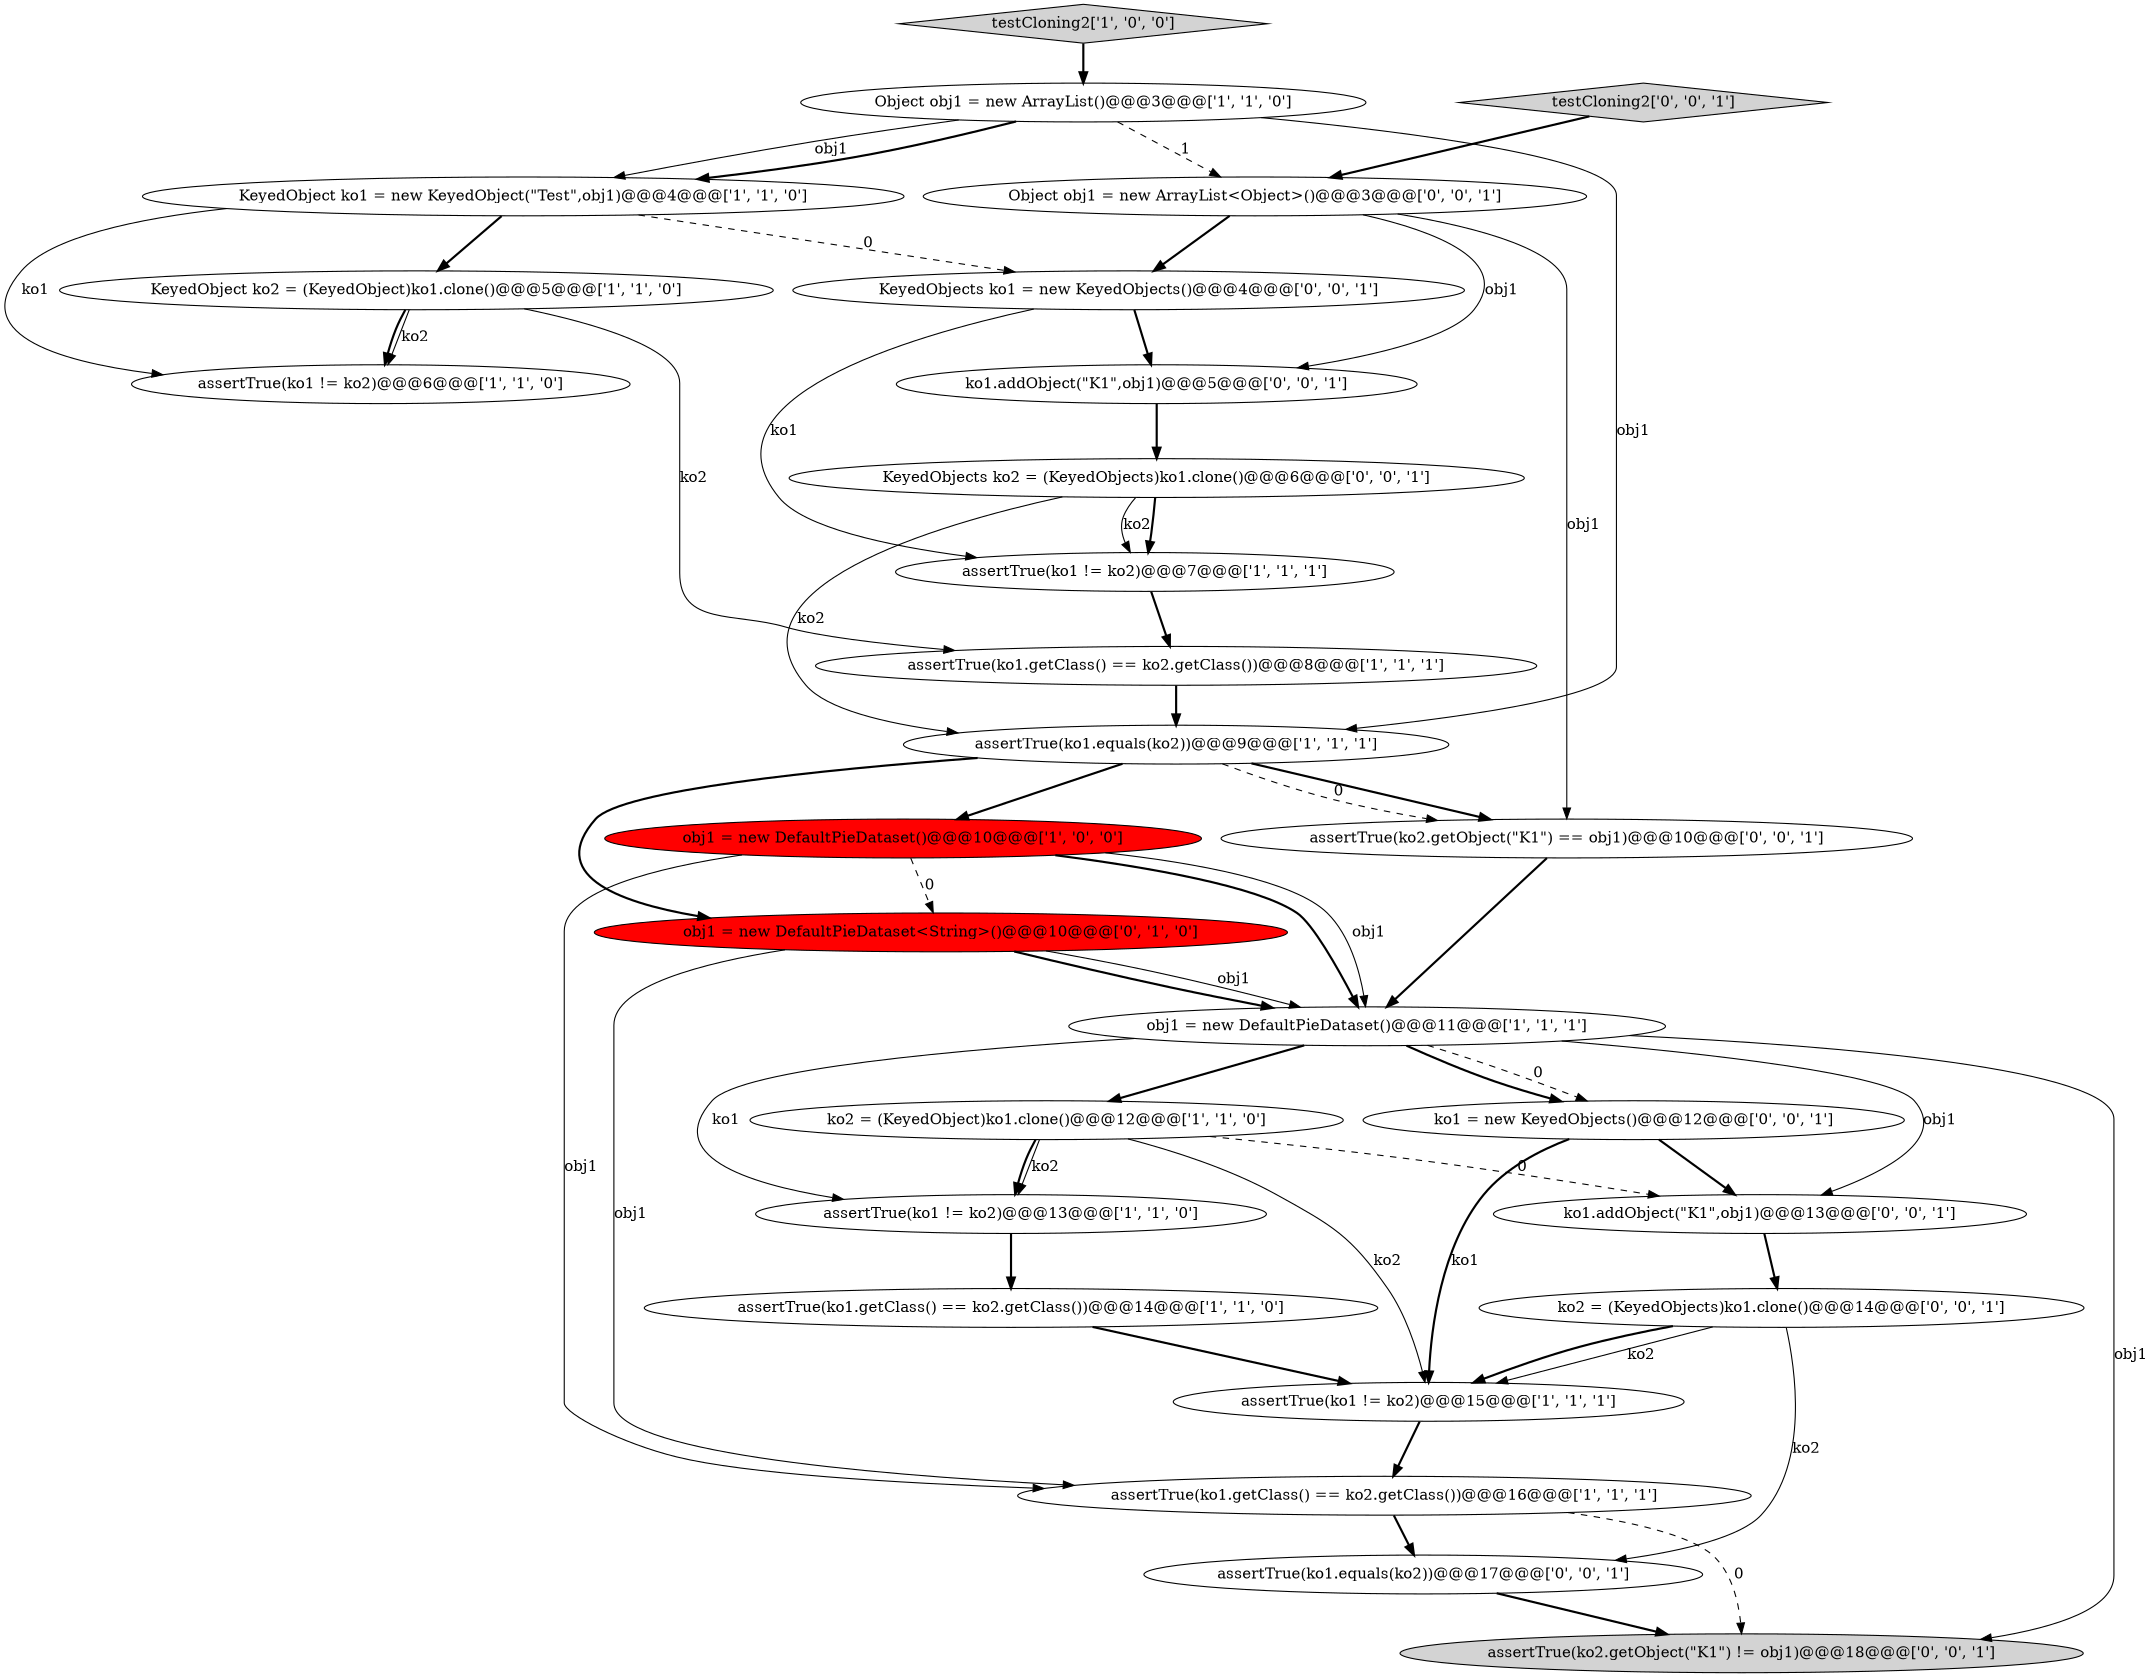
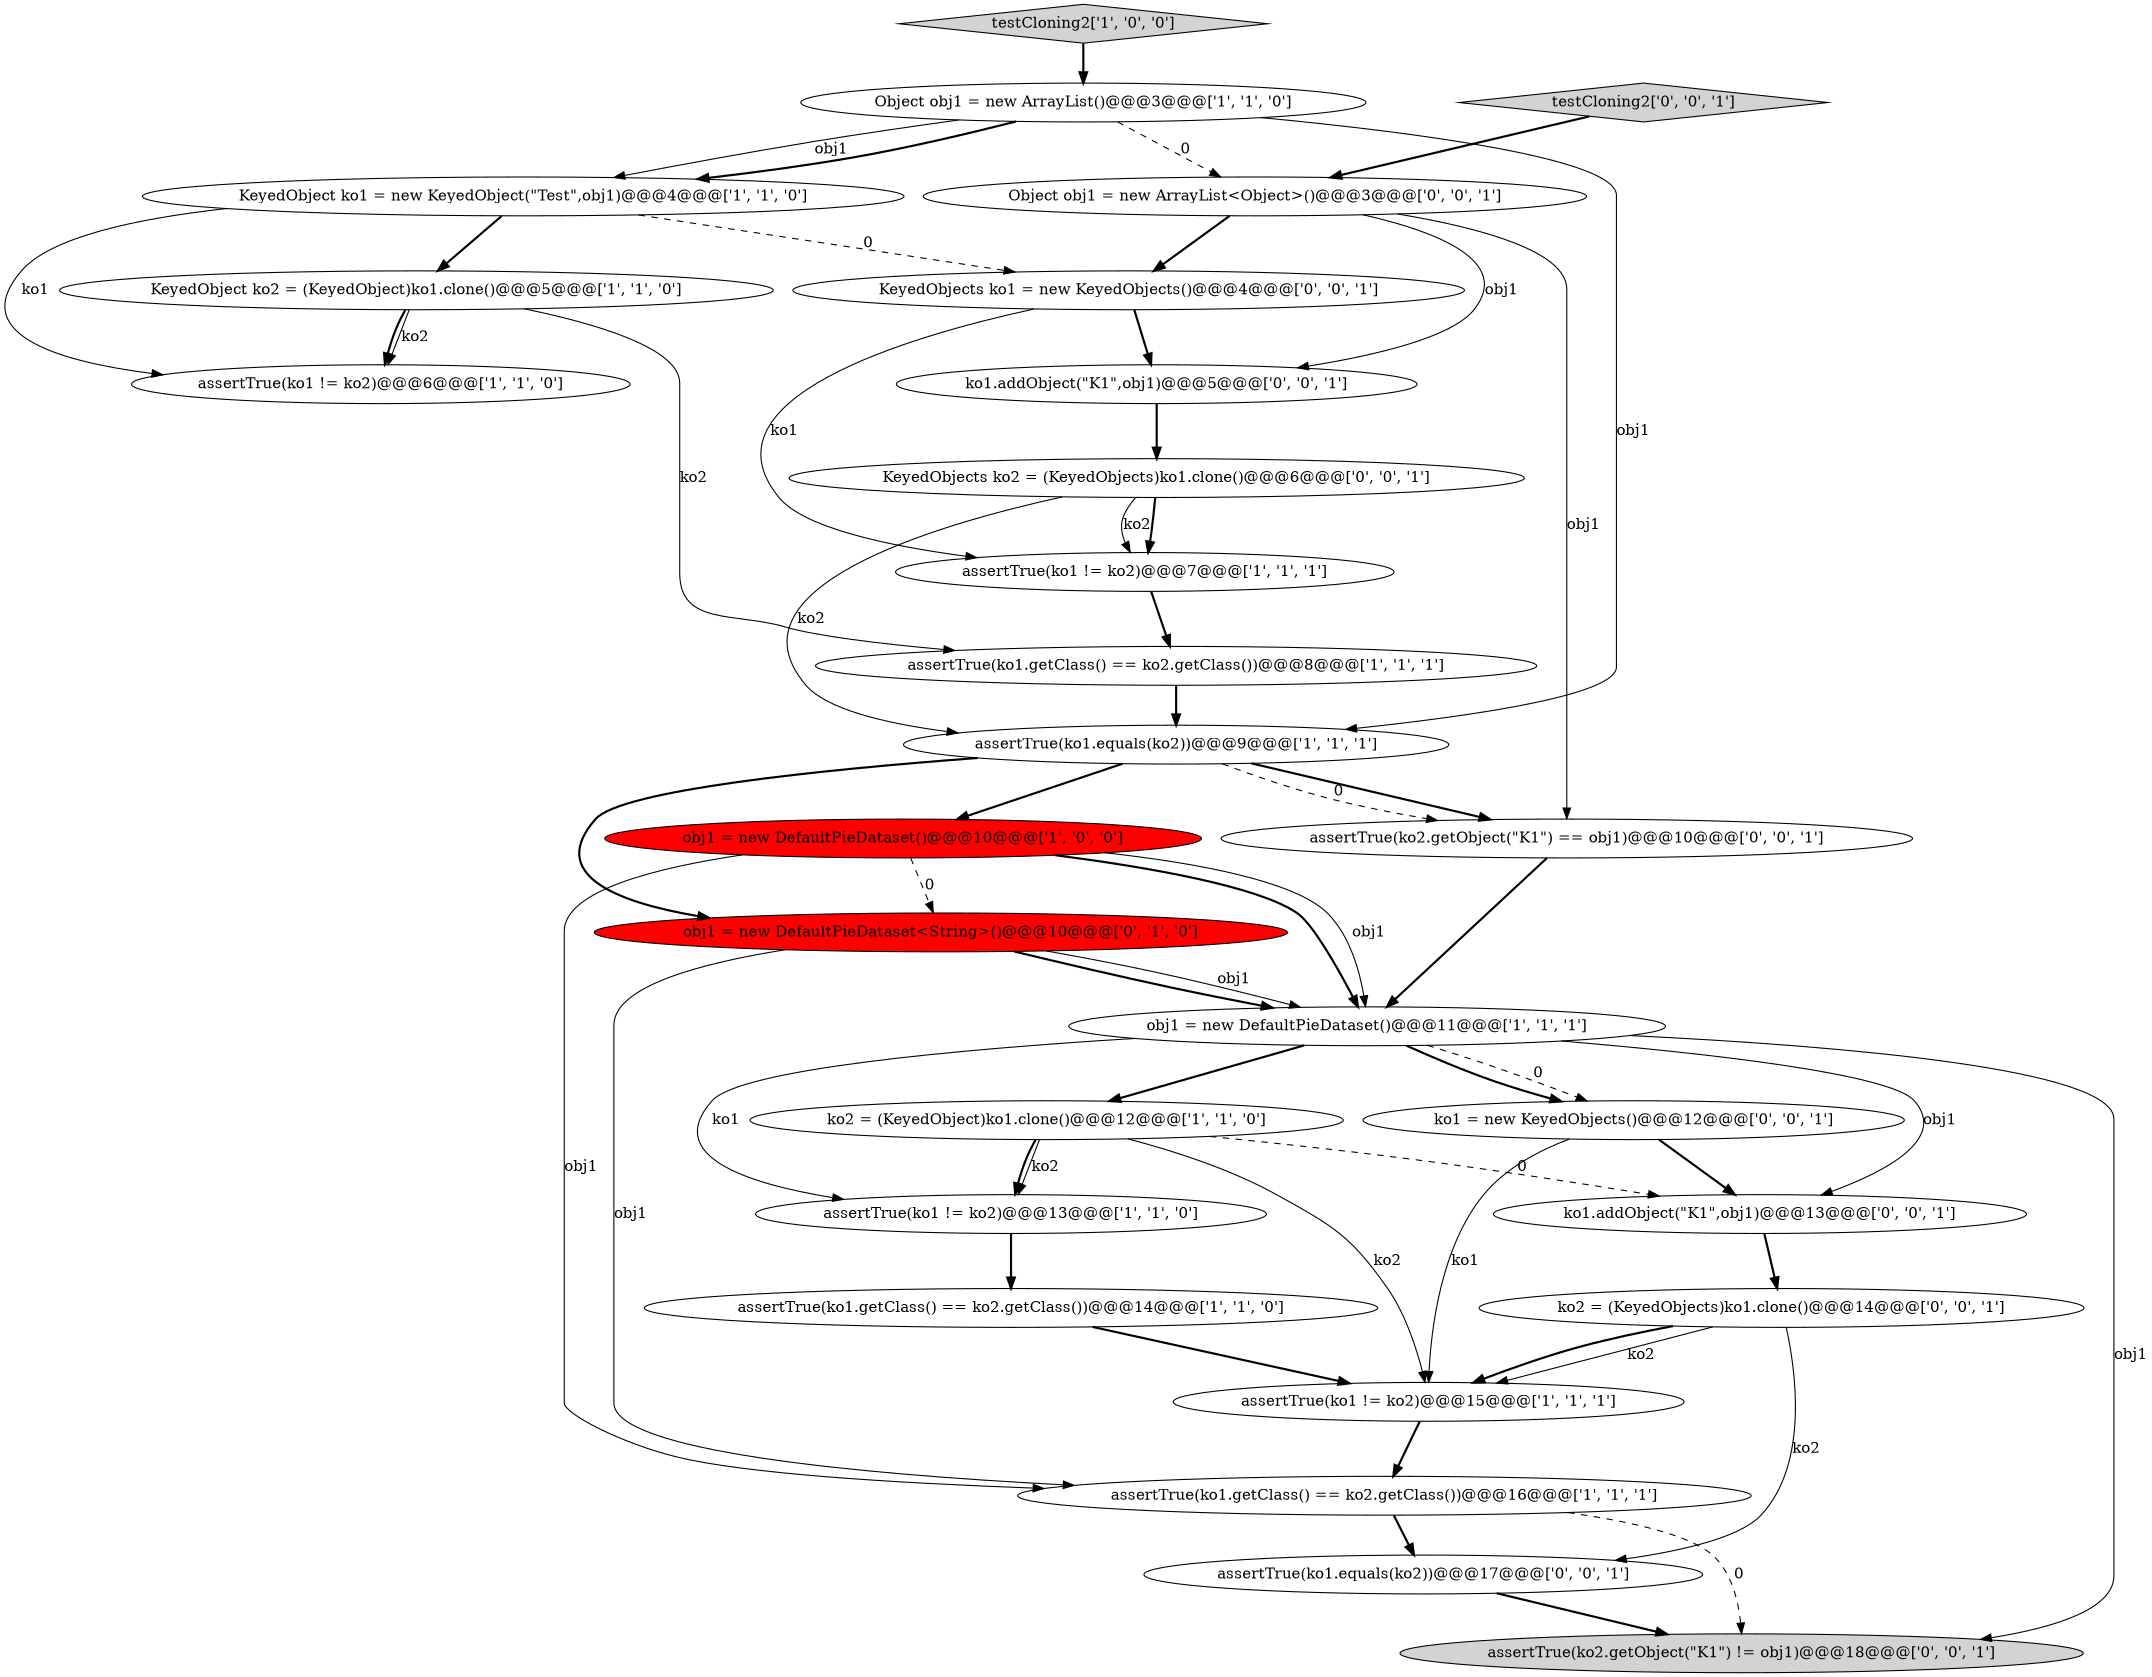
(1186, 149) -> (1186, 149)
(1461, 1231) -> (1461, 1231)
